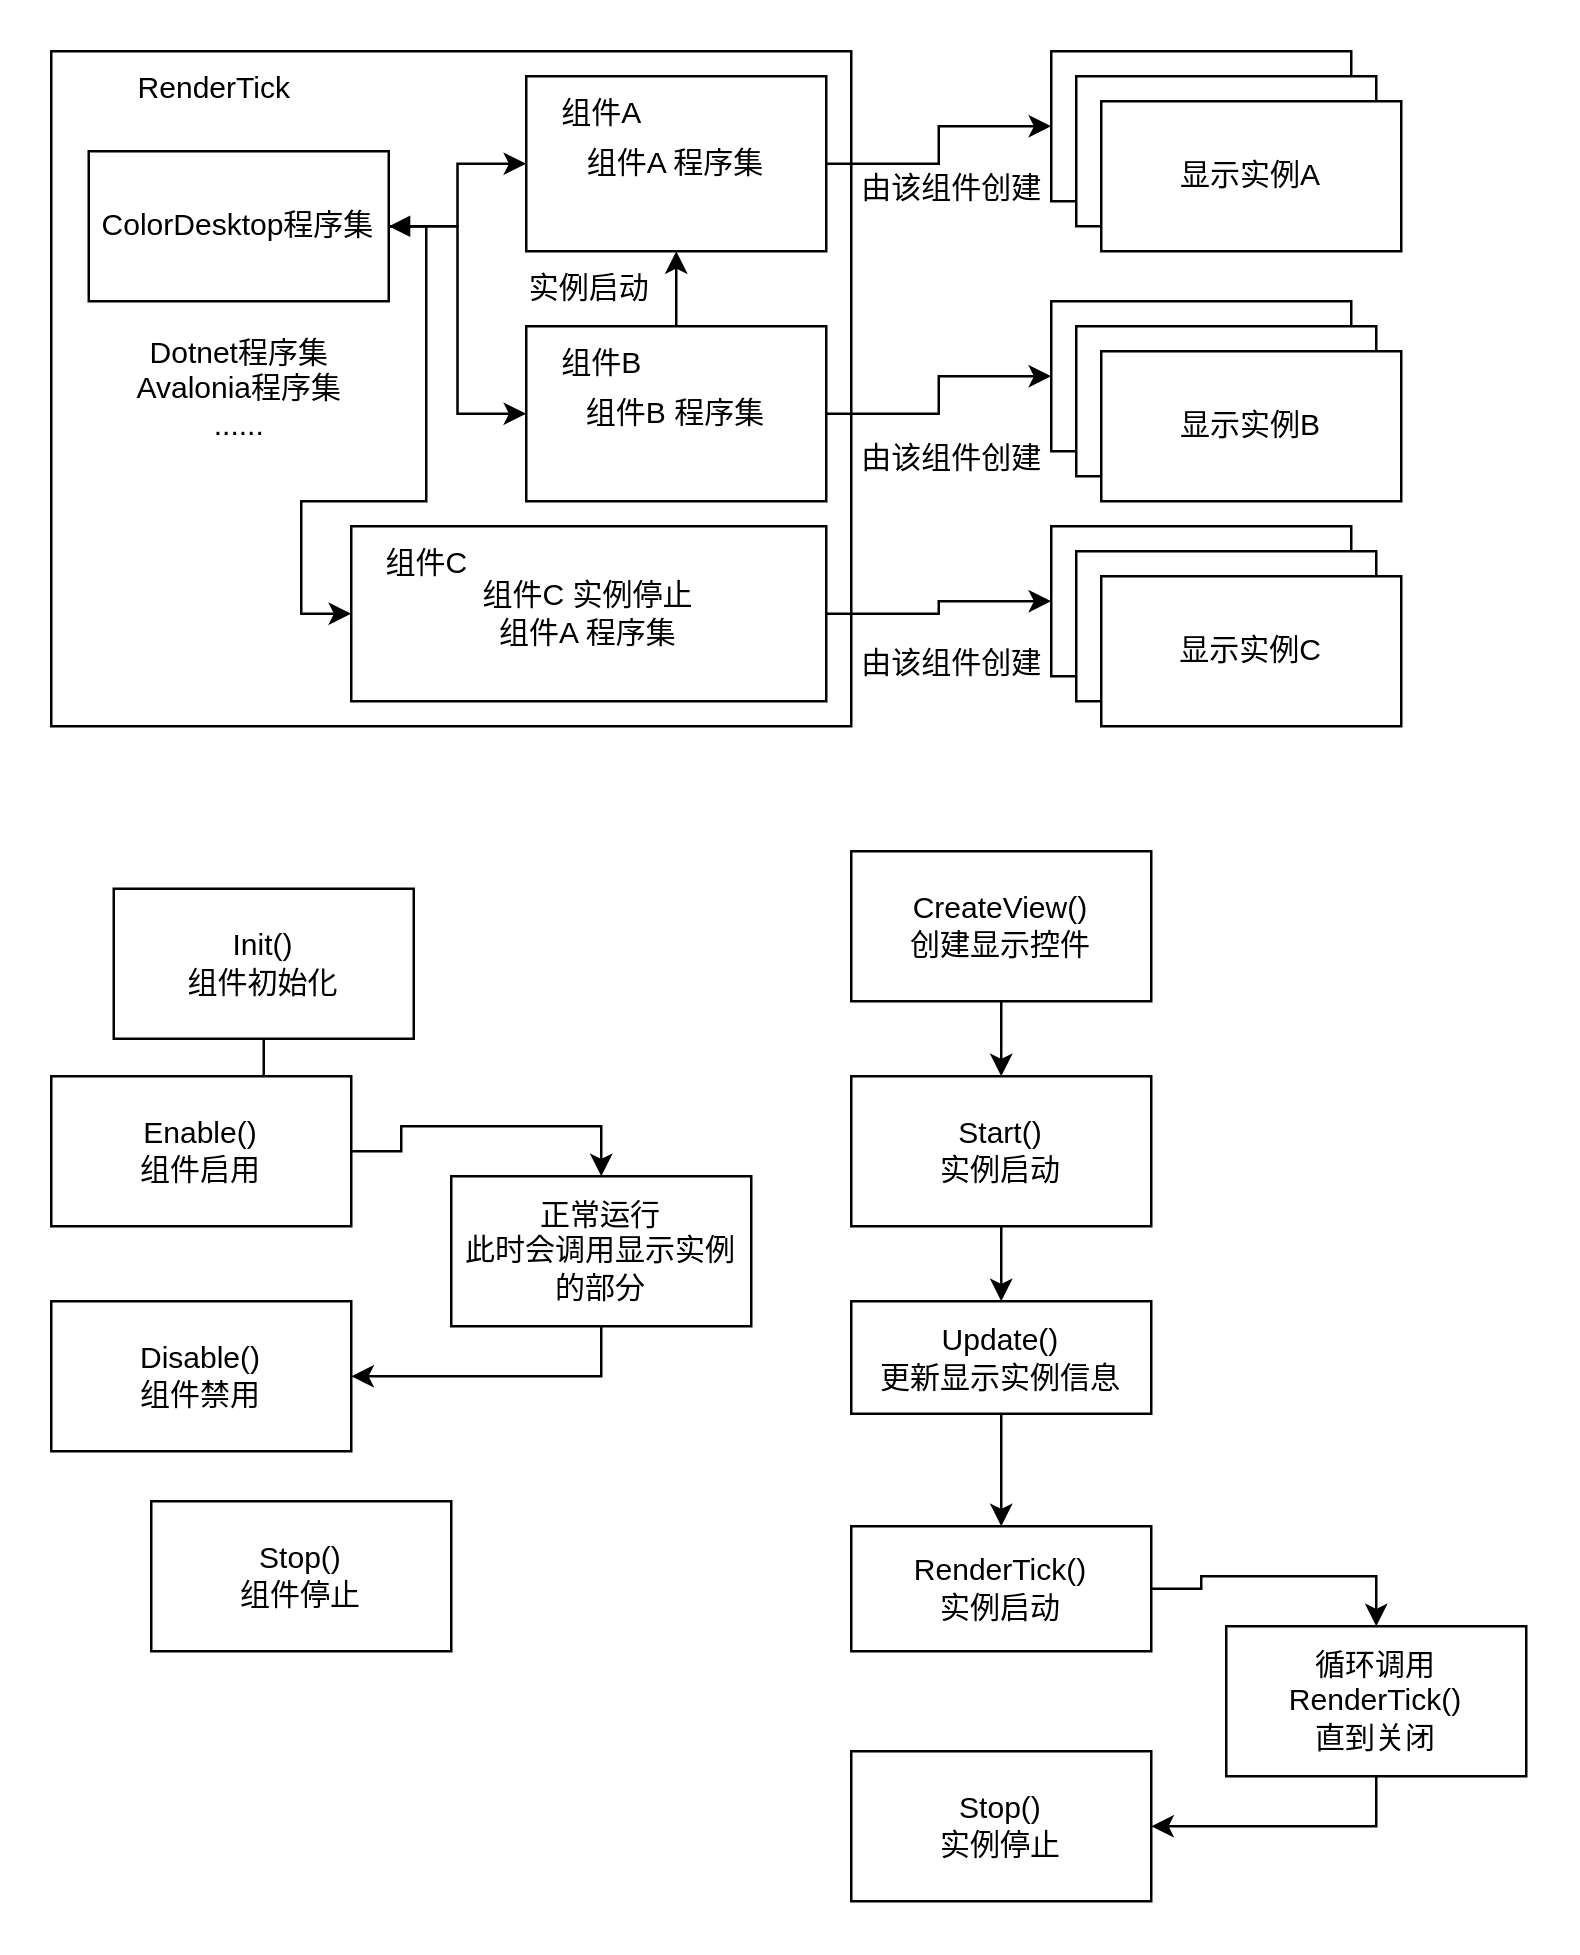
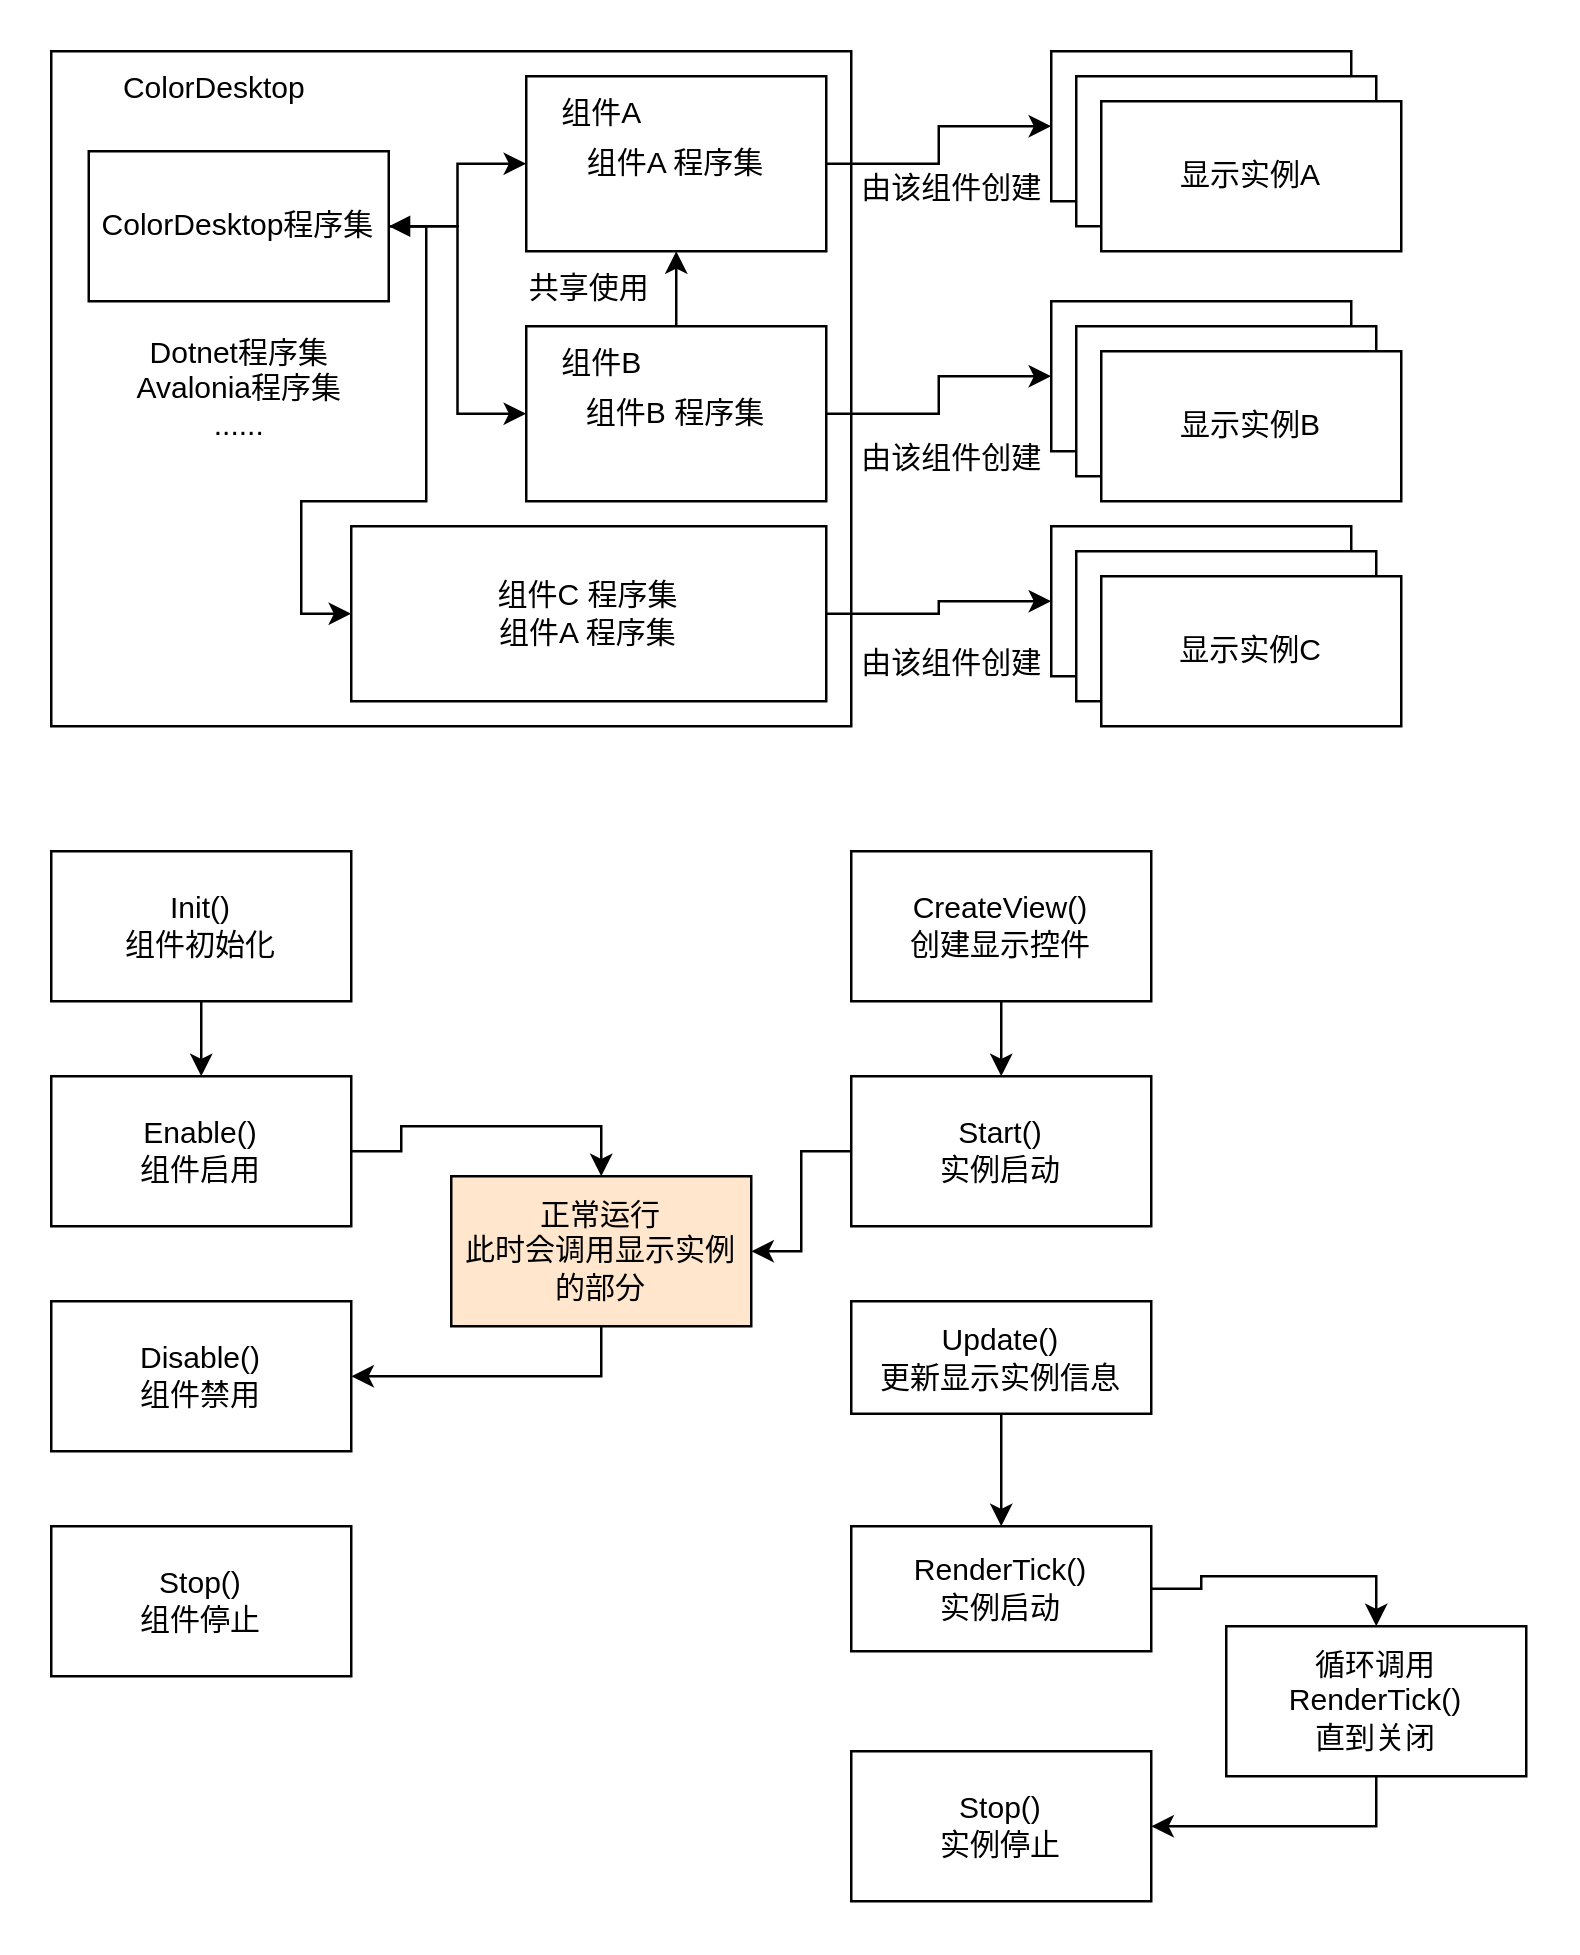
(215, 89) -> (215, 89)
(590, 289) -> (590, 289)
(426, 564) -> none
(589, 614) -> (589, 614)
(264, 964) -> (201, 926)
(601, 1251) -> (601, 1251)
(1001, 1272) -> (801, 1193)
(301, 1576) -> (201, 1601)
